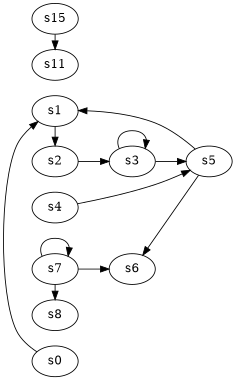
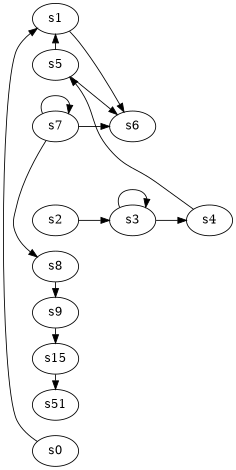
(55, 65) -> (56, 405)
(55, 132) -> (97, 67)
(166, 161) -> (167, 220)
none -> (56, 313)
